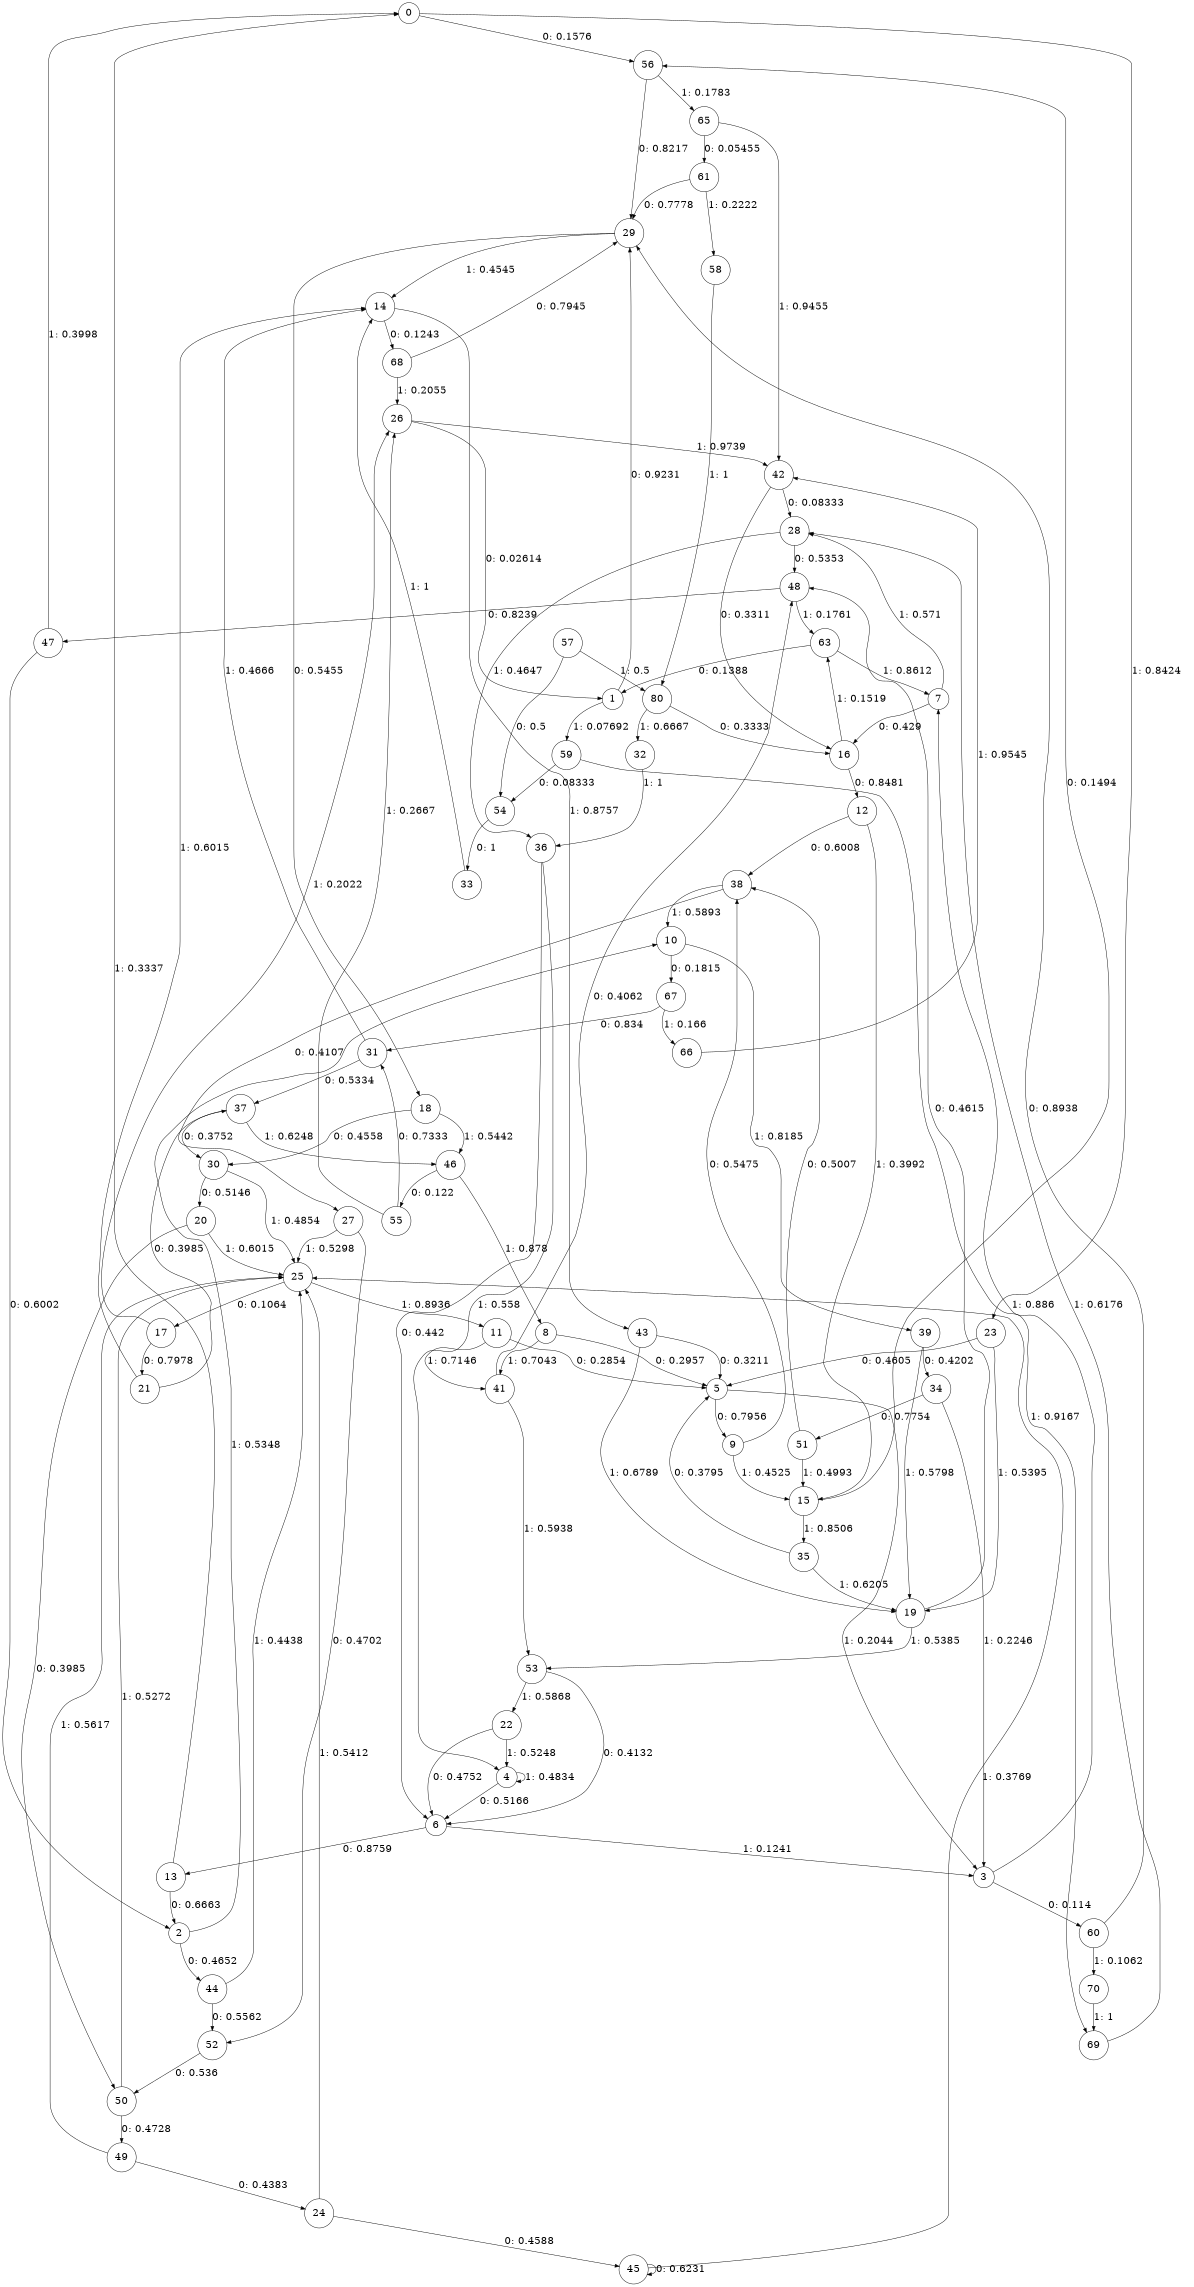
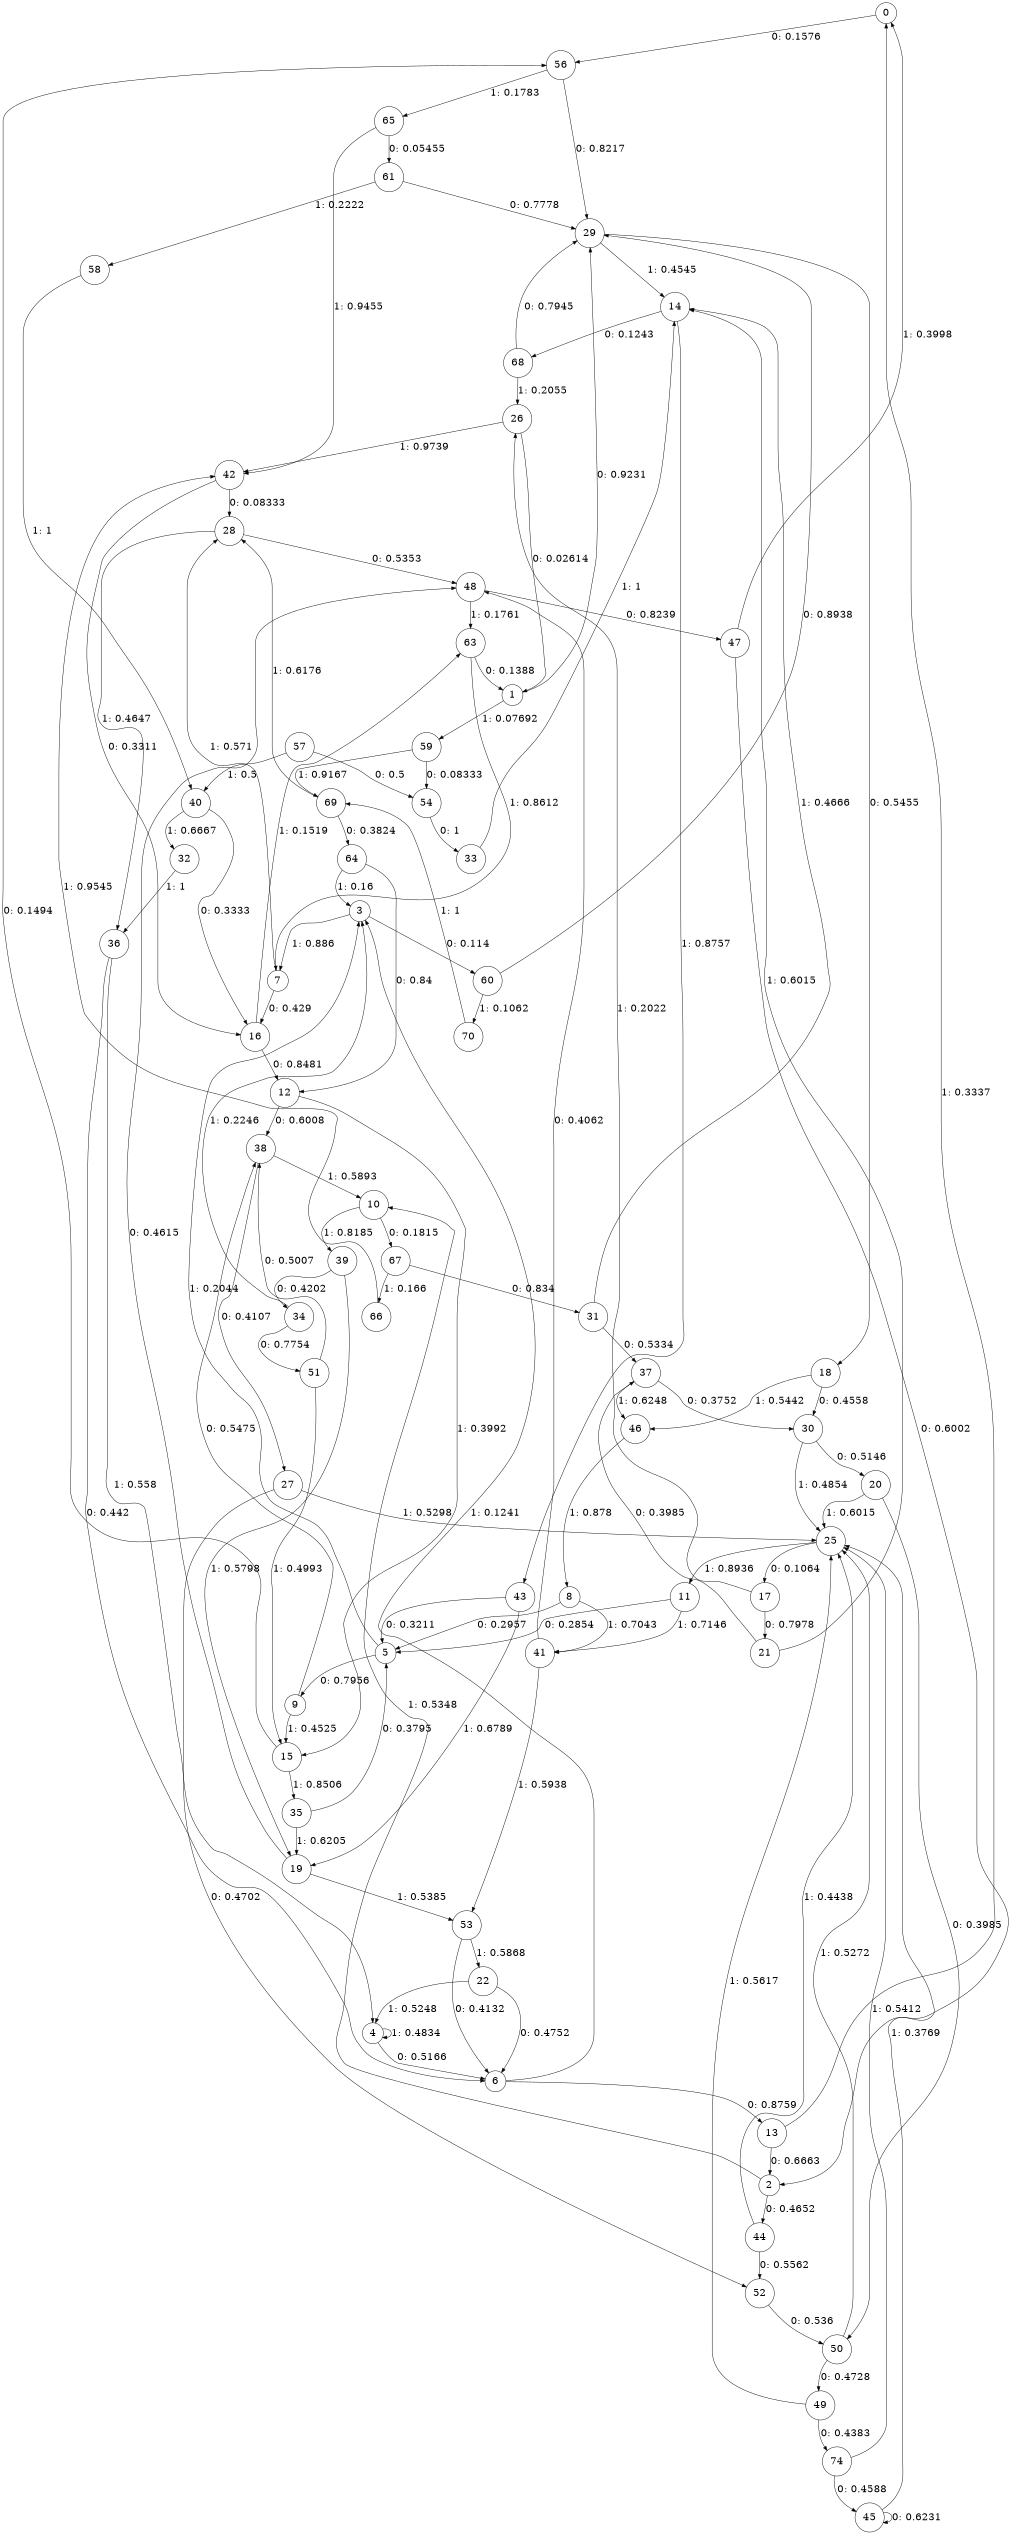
(657, 699) -> (196, 803)
none -> (352, 859)
(396, 1221) -> none
(991, 1333) -> none
(319, 2213) -> (837, 2461)
